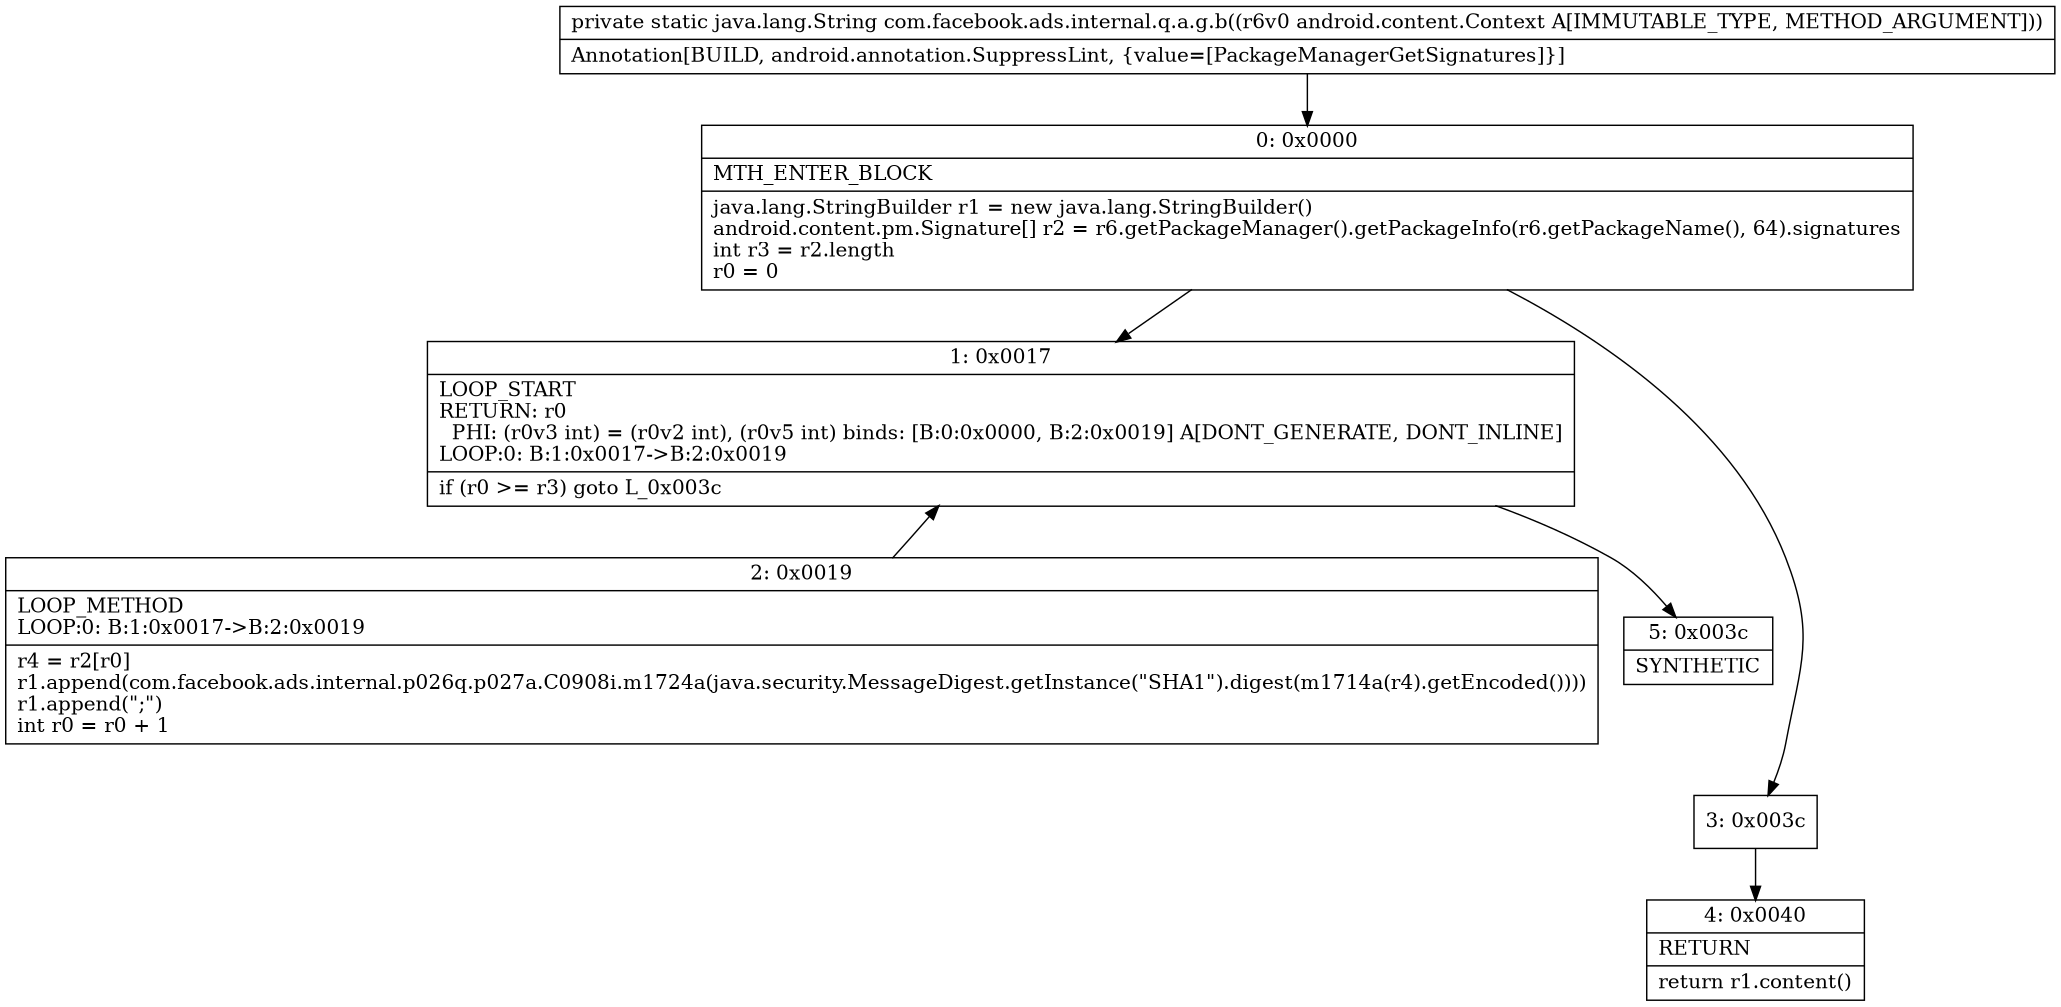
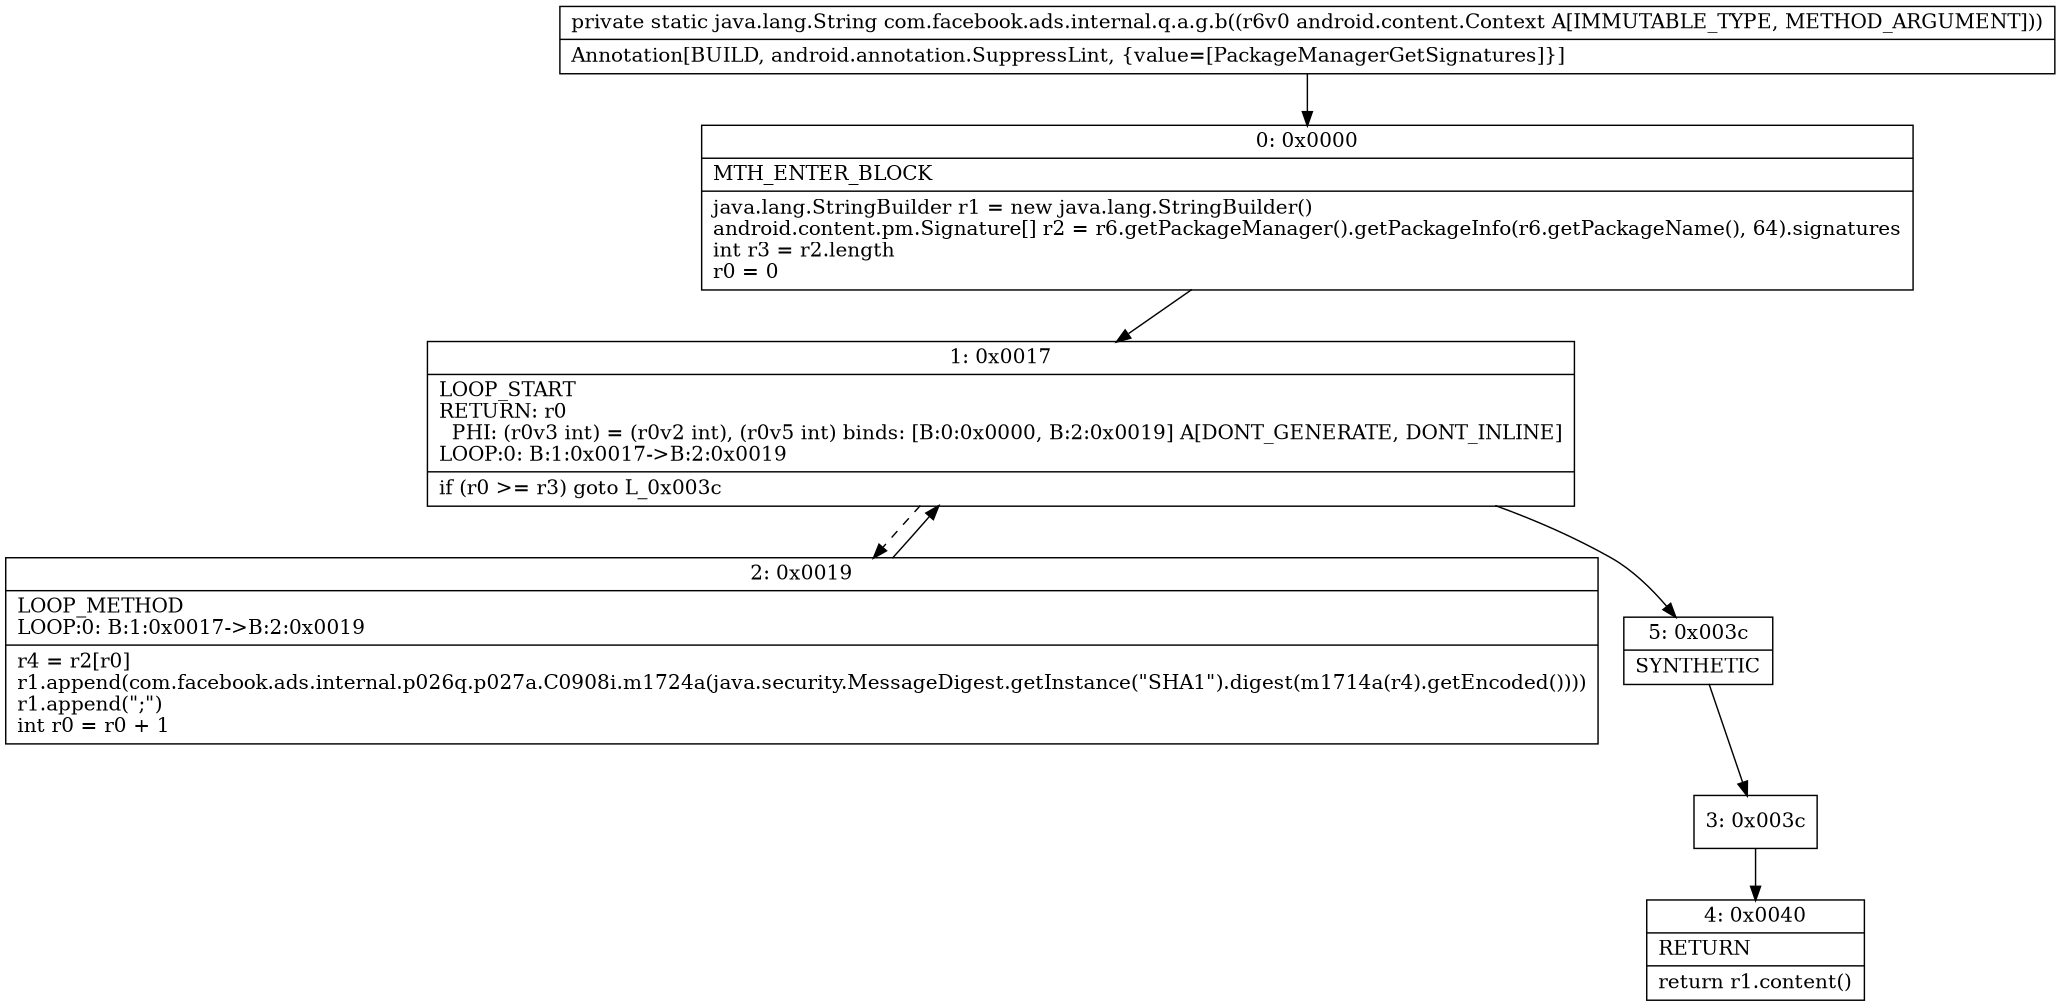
(1746, 486) -> (1726, 733)
none -> (902, 526)
